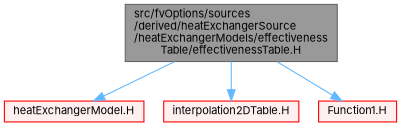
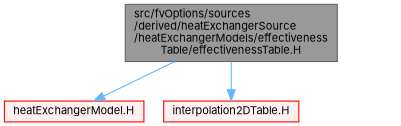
(358, 112) -> none
